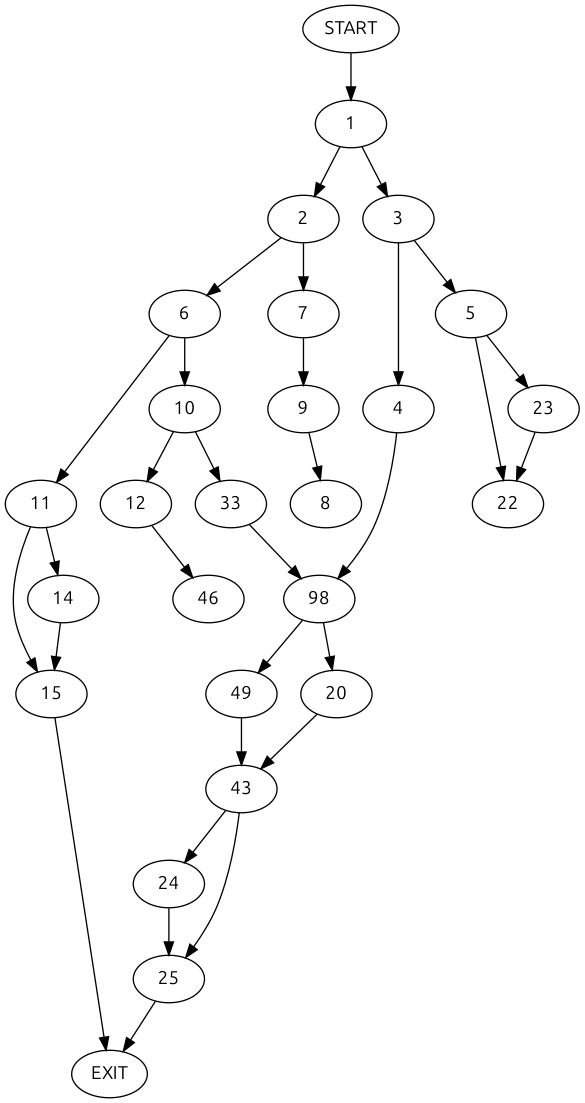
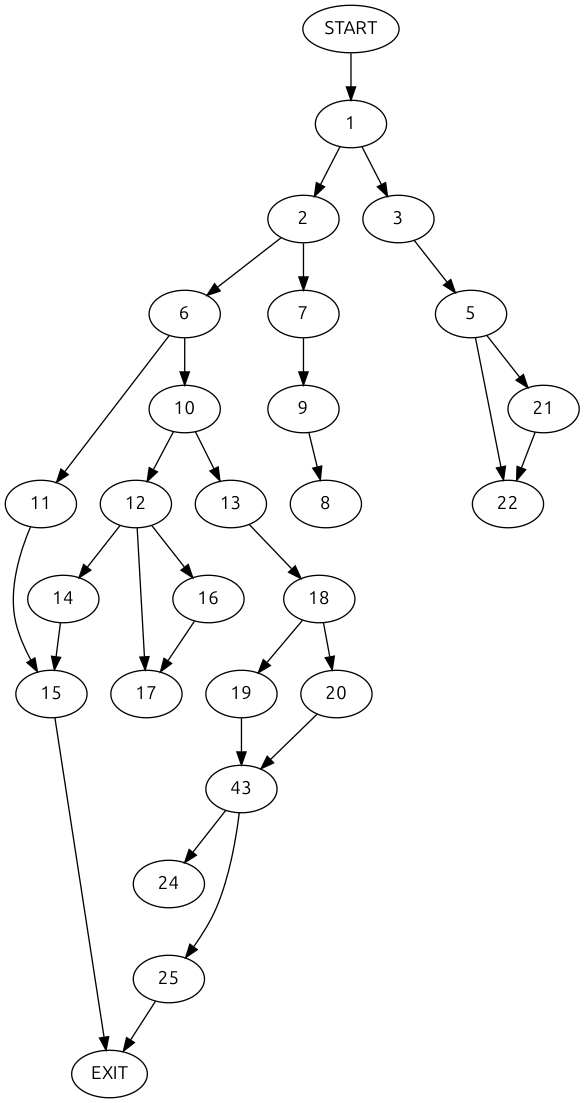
(398, 409) -> none
(544, 409) -> (544, 409)
(231, 504) -> (231, 504)
(50, 545) -> (104, 546)
(208, 599) -> (208, 599)
(319, 599) -> (319, 599)
none -> (146, 694)
(241, 694) -> (241, 694)
(169, 925) -> none
